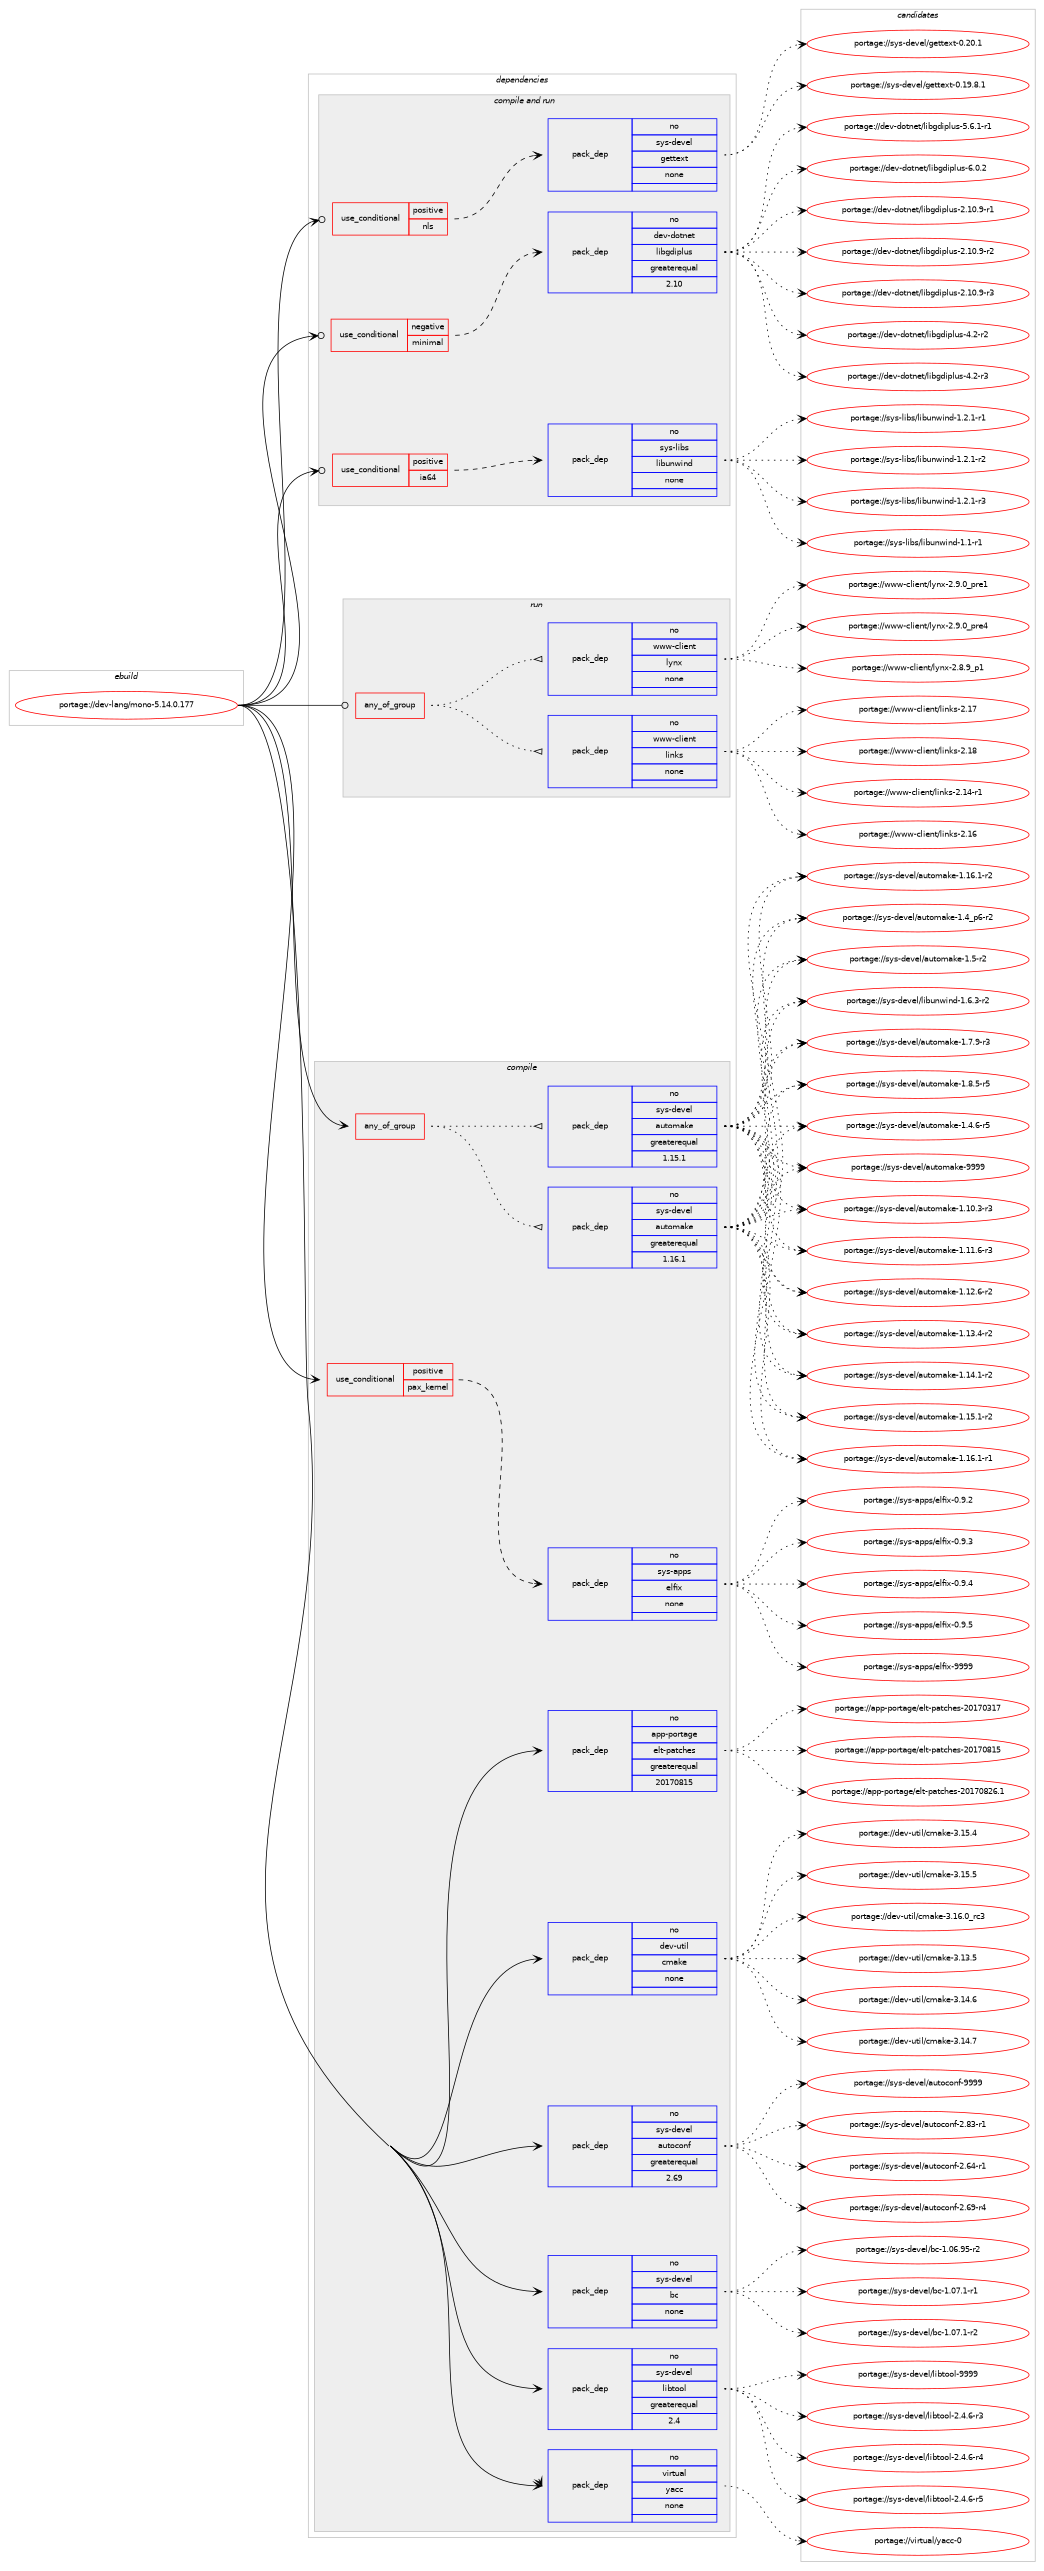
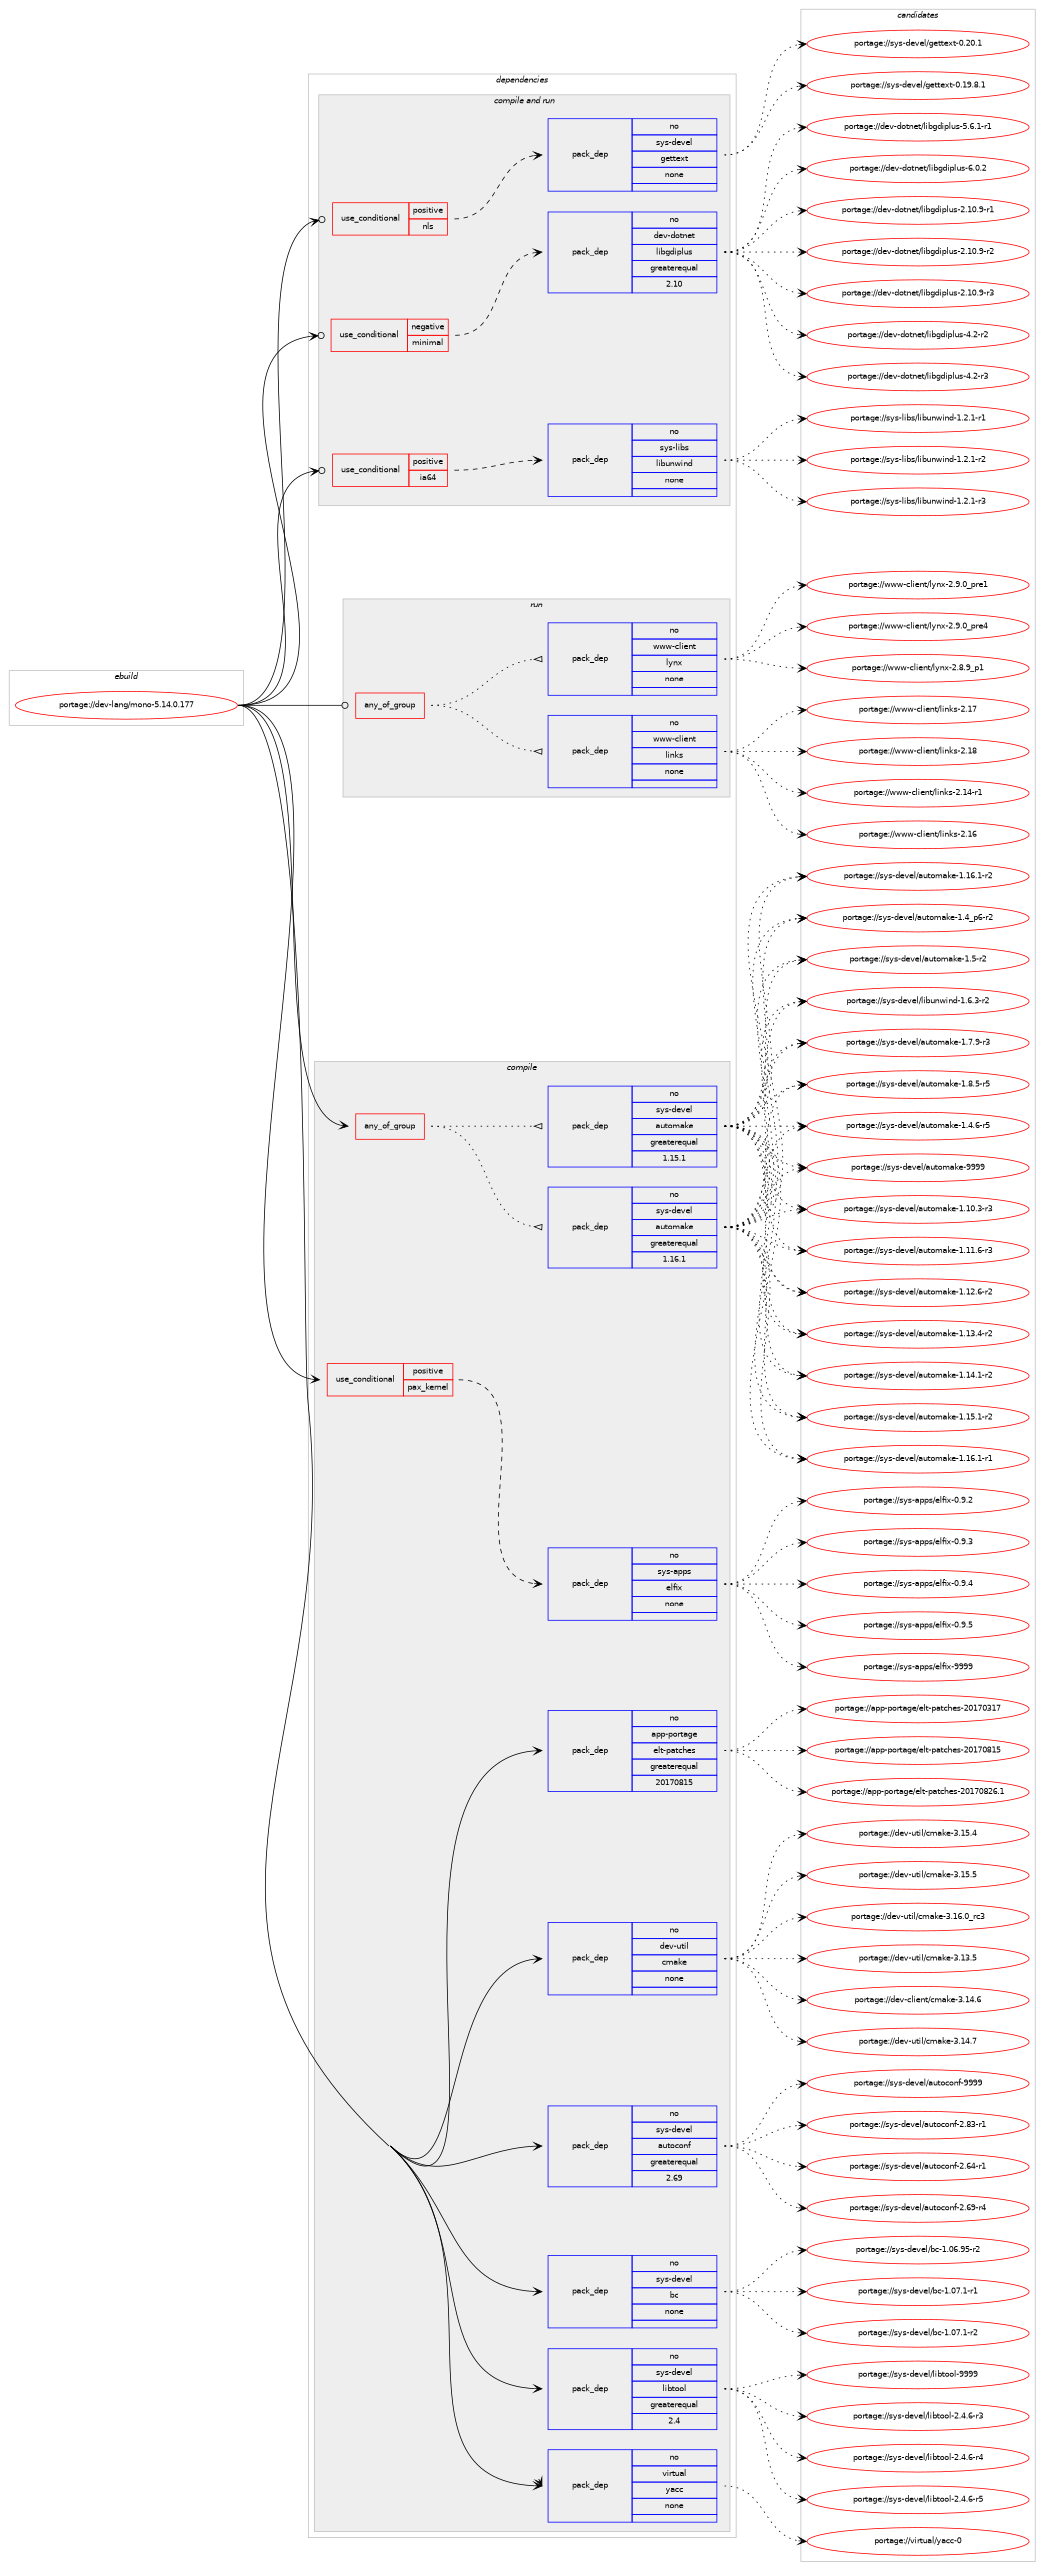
(918, 543) -> none
(918, 2000) -> (918, 2000)
